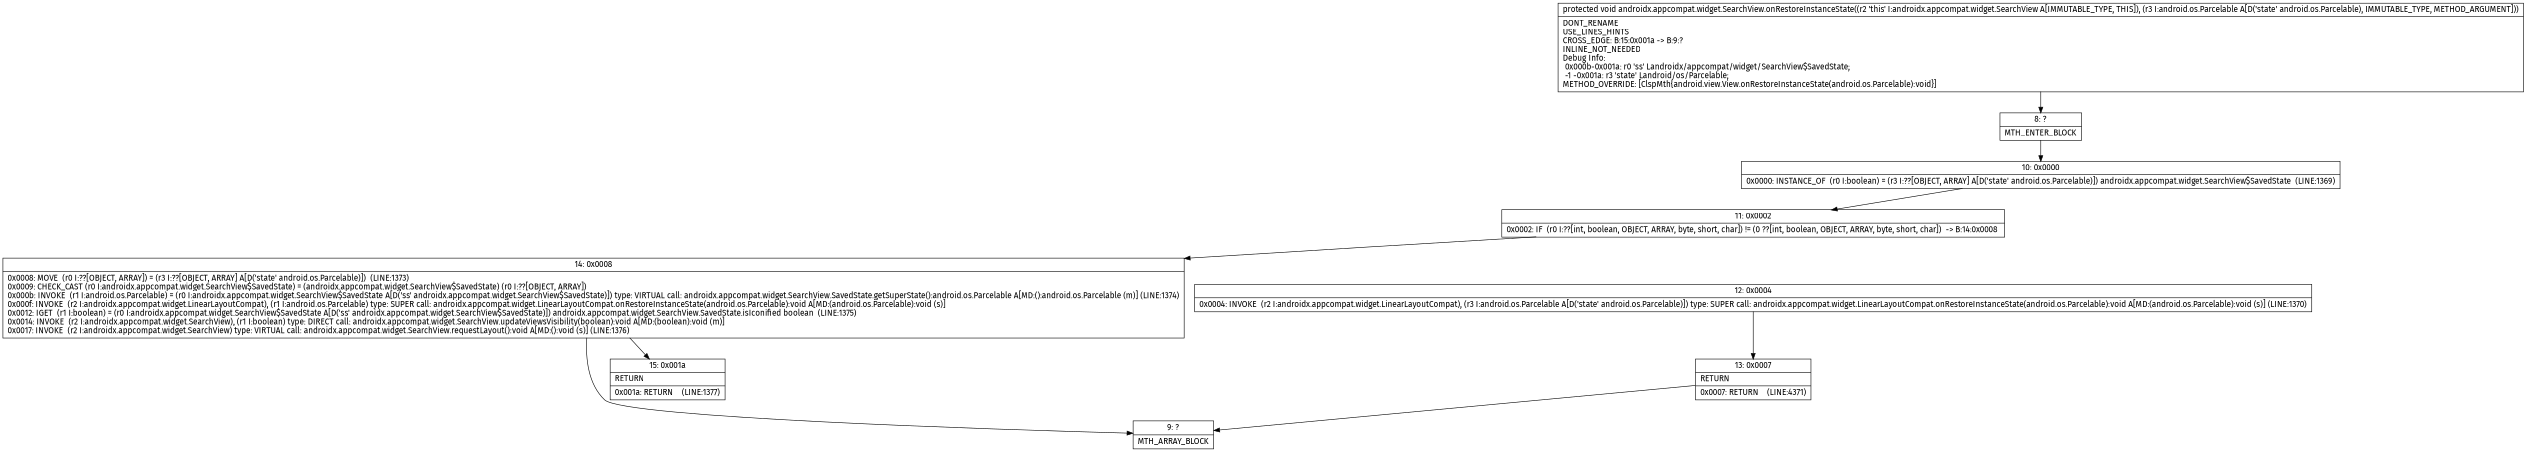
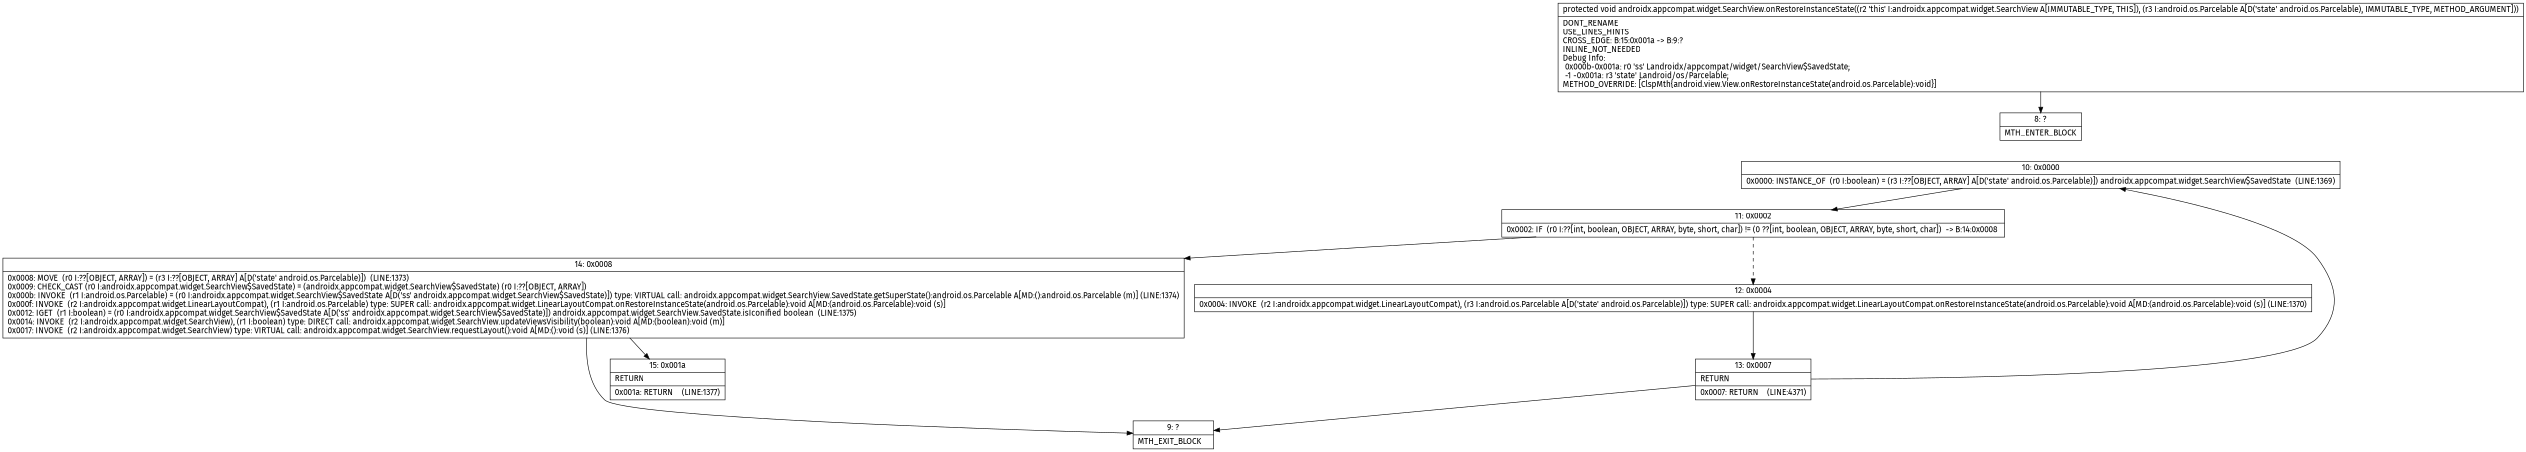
(2041, 148) -> (2213, 363)
none -> (1753, 258)
(1173, 442) -> (1170, 442)
